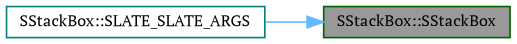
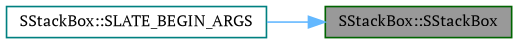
(136, 22) -> (136, 22)
